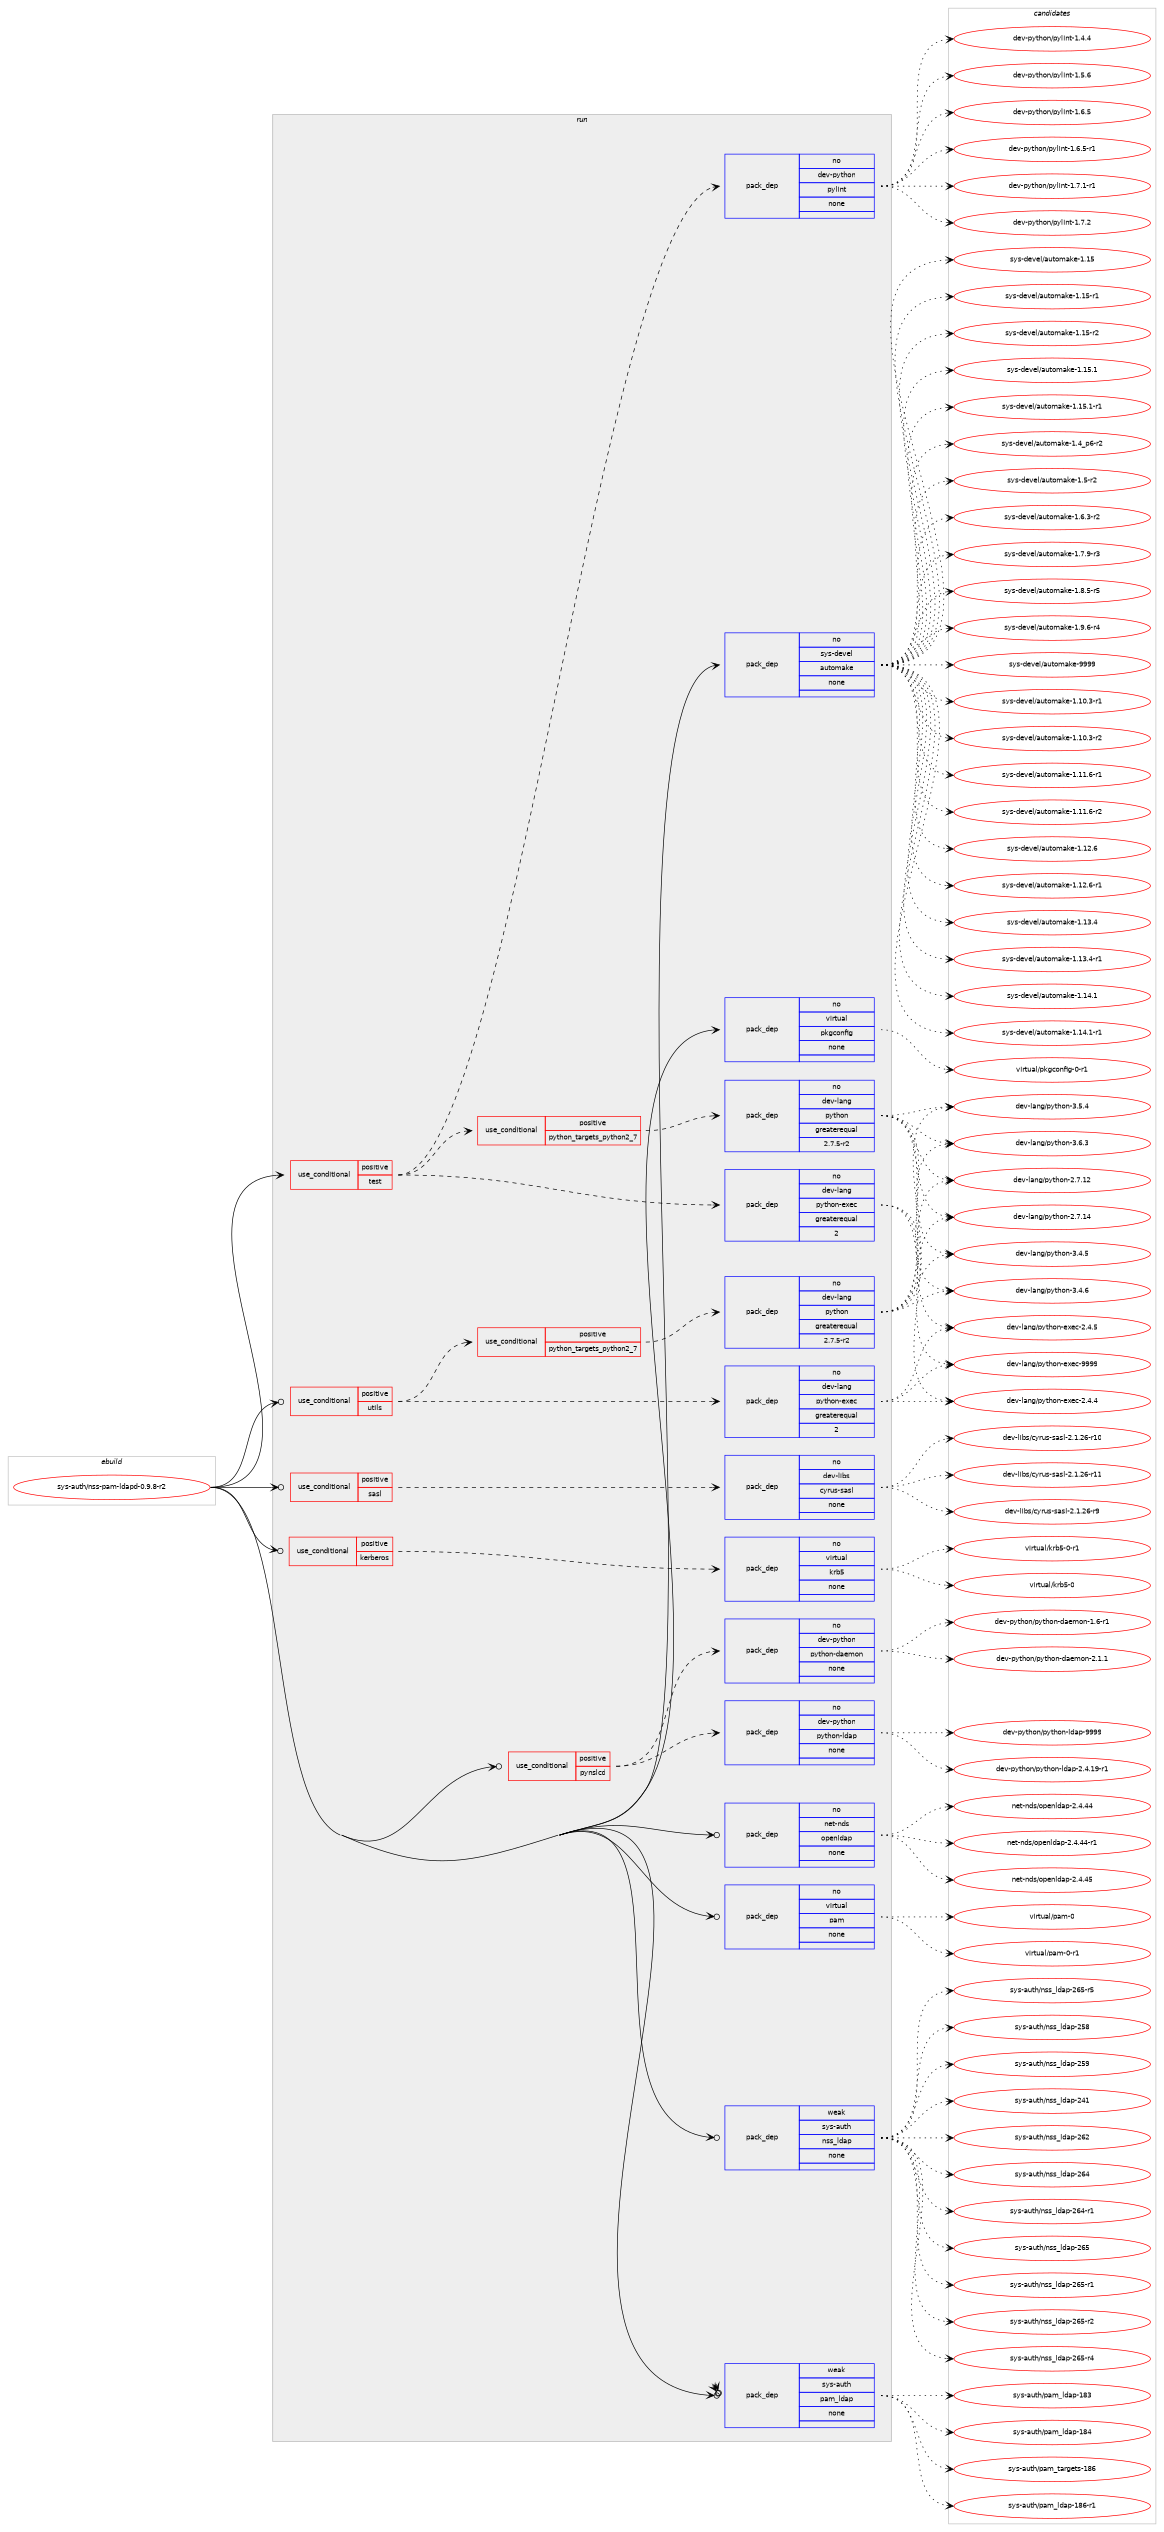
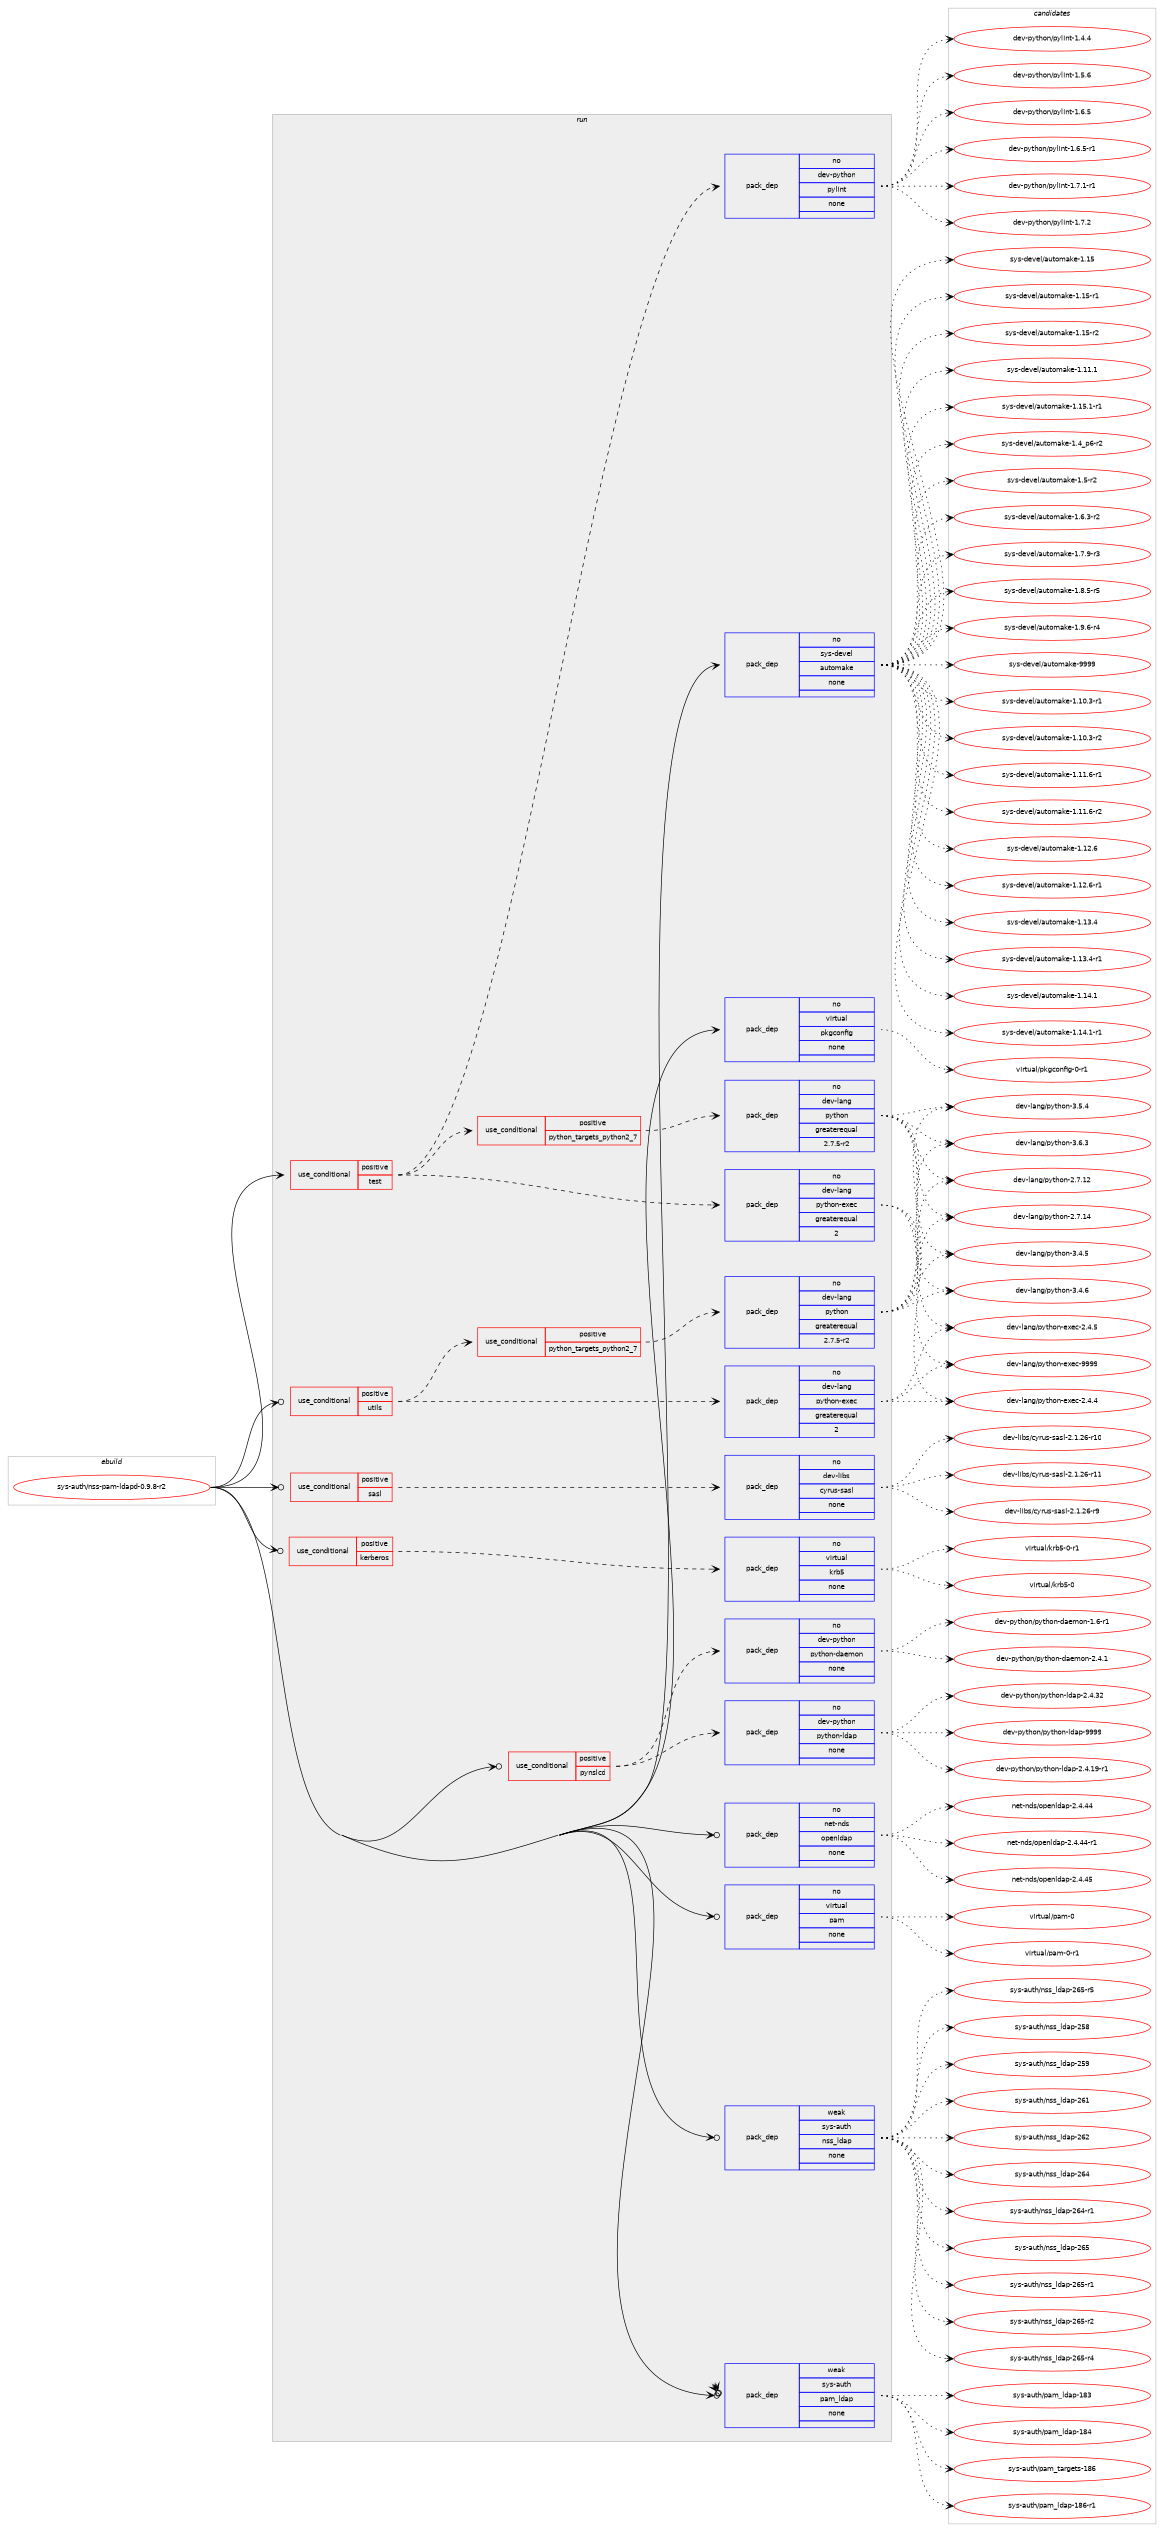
(1052, 370) -> (1052, 370)
(1052, 1659) -> (1052, 1659)
none -> (1052, 1696)
(1052, 2101) -> (1052, 2101)
